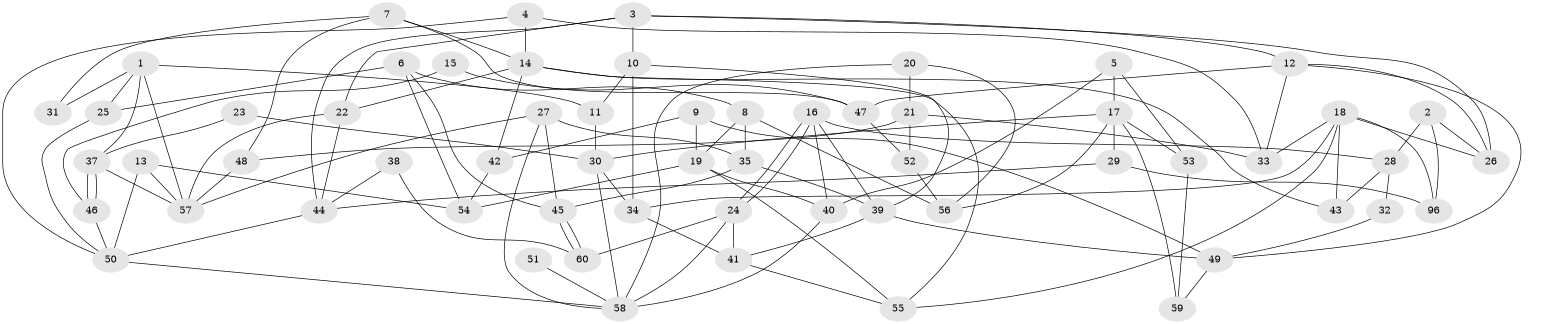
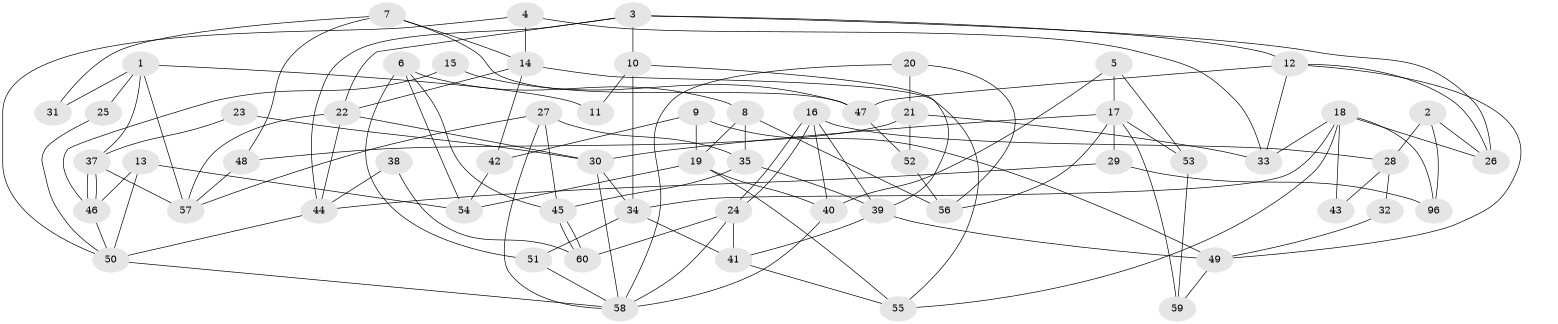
(947, 80) -> none
(252, 88) -> (394, 208)
(595, 138) -> (469, 137)
(163, 186) -> (116, 186)
none -> (583, 235)
